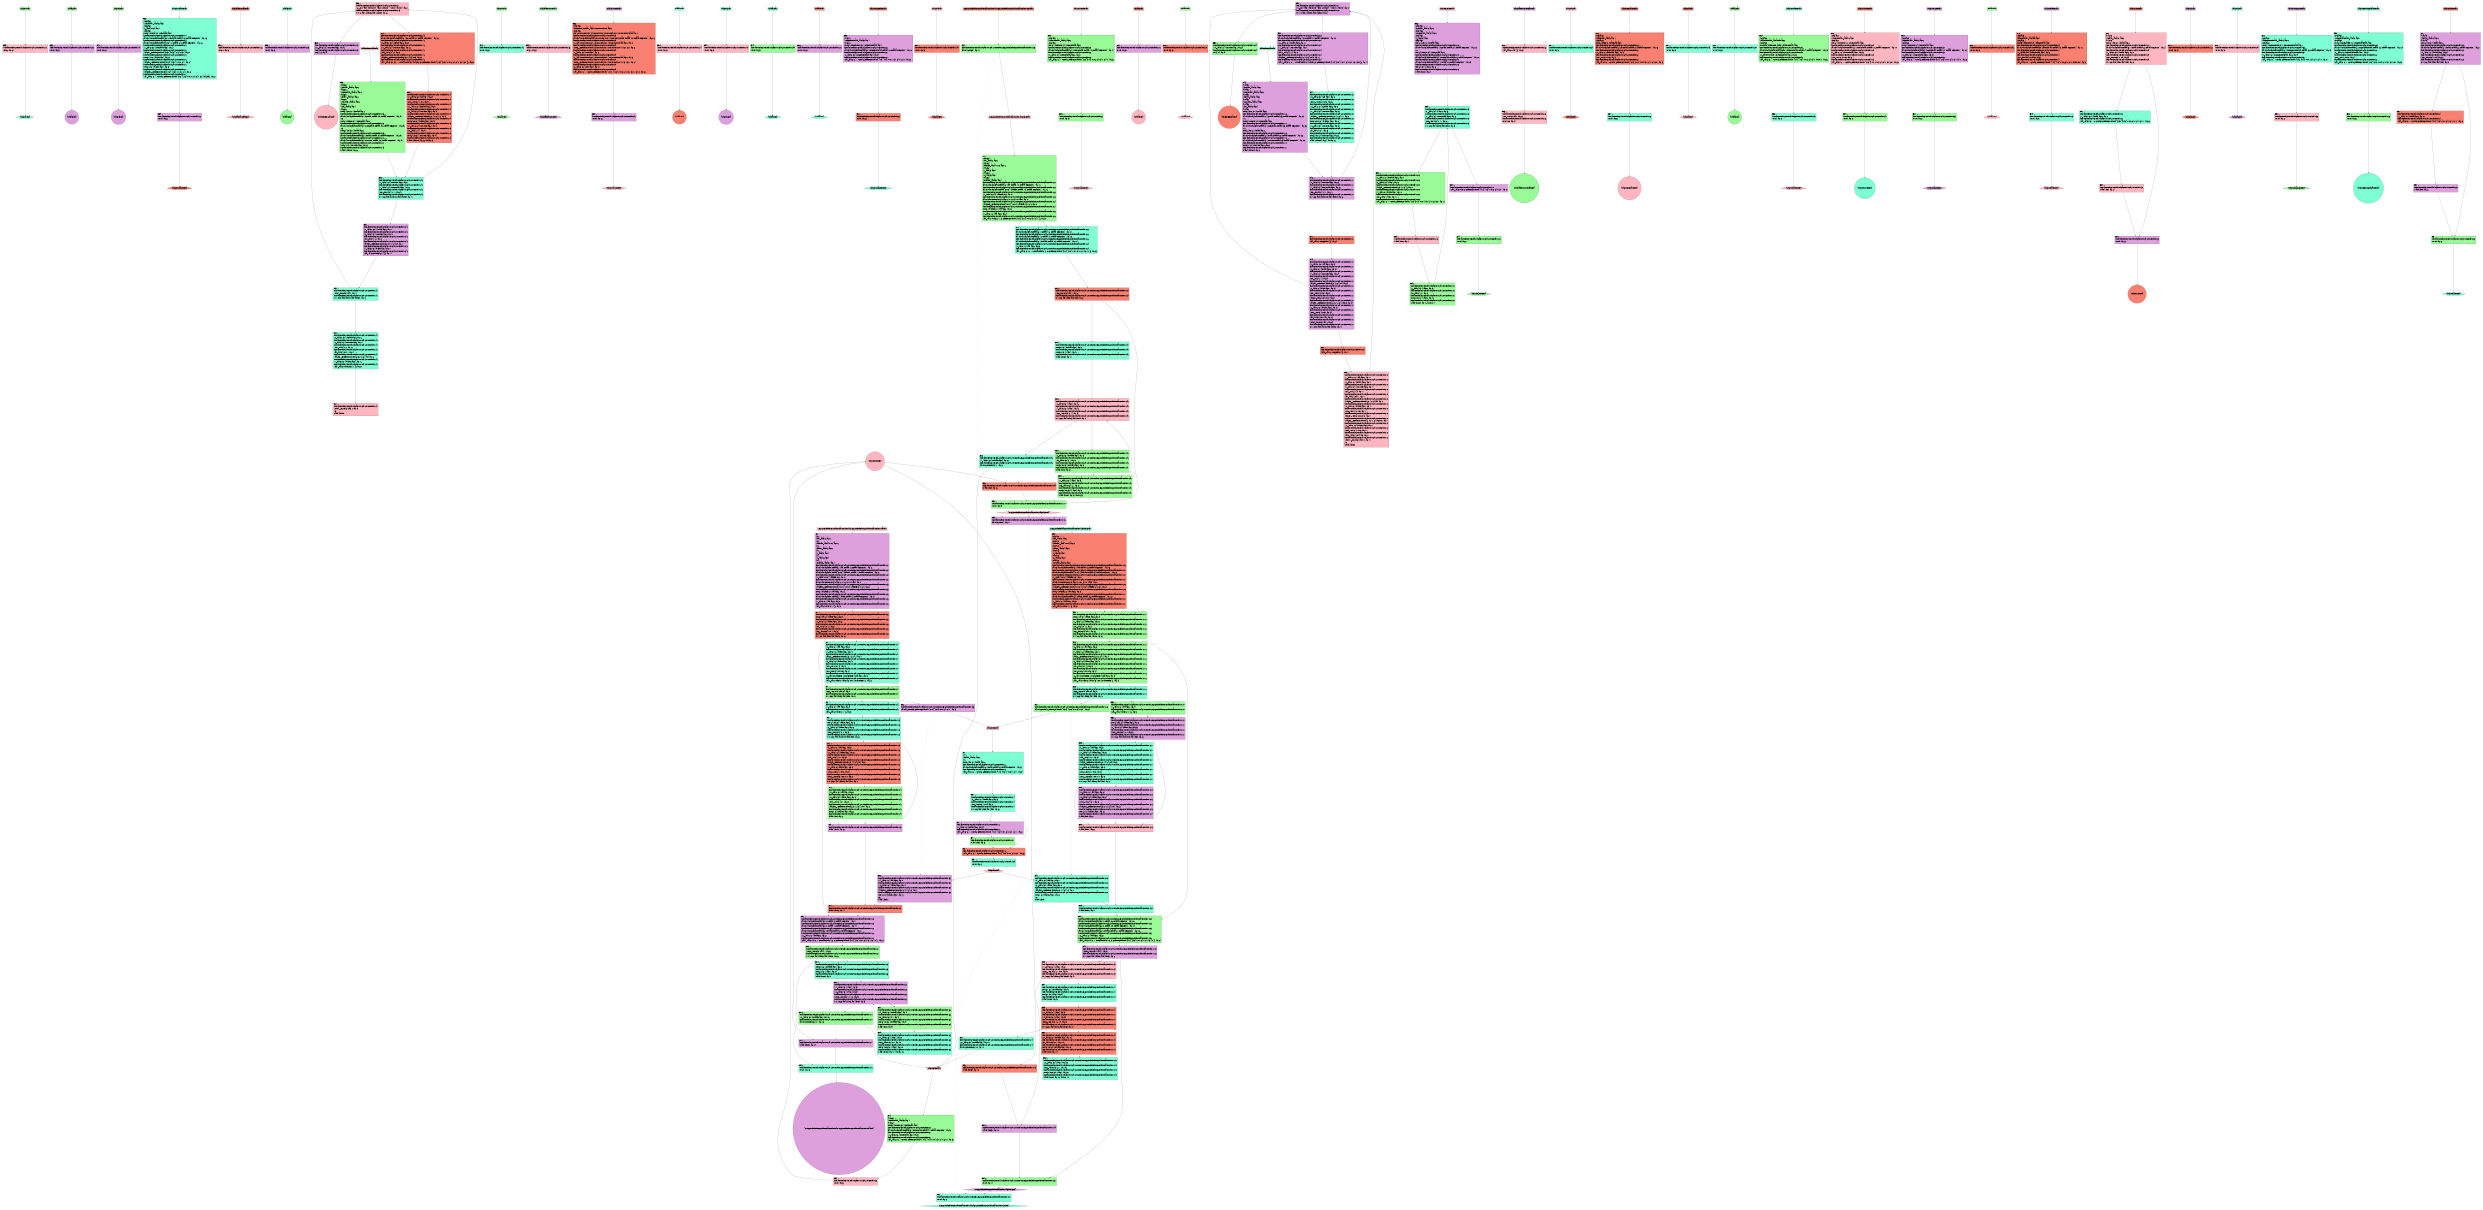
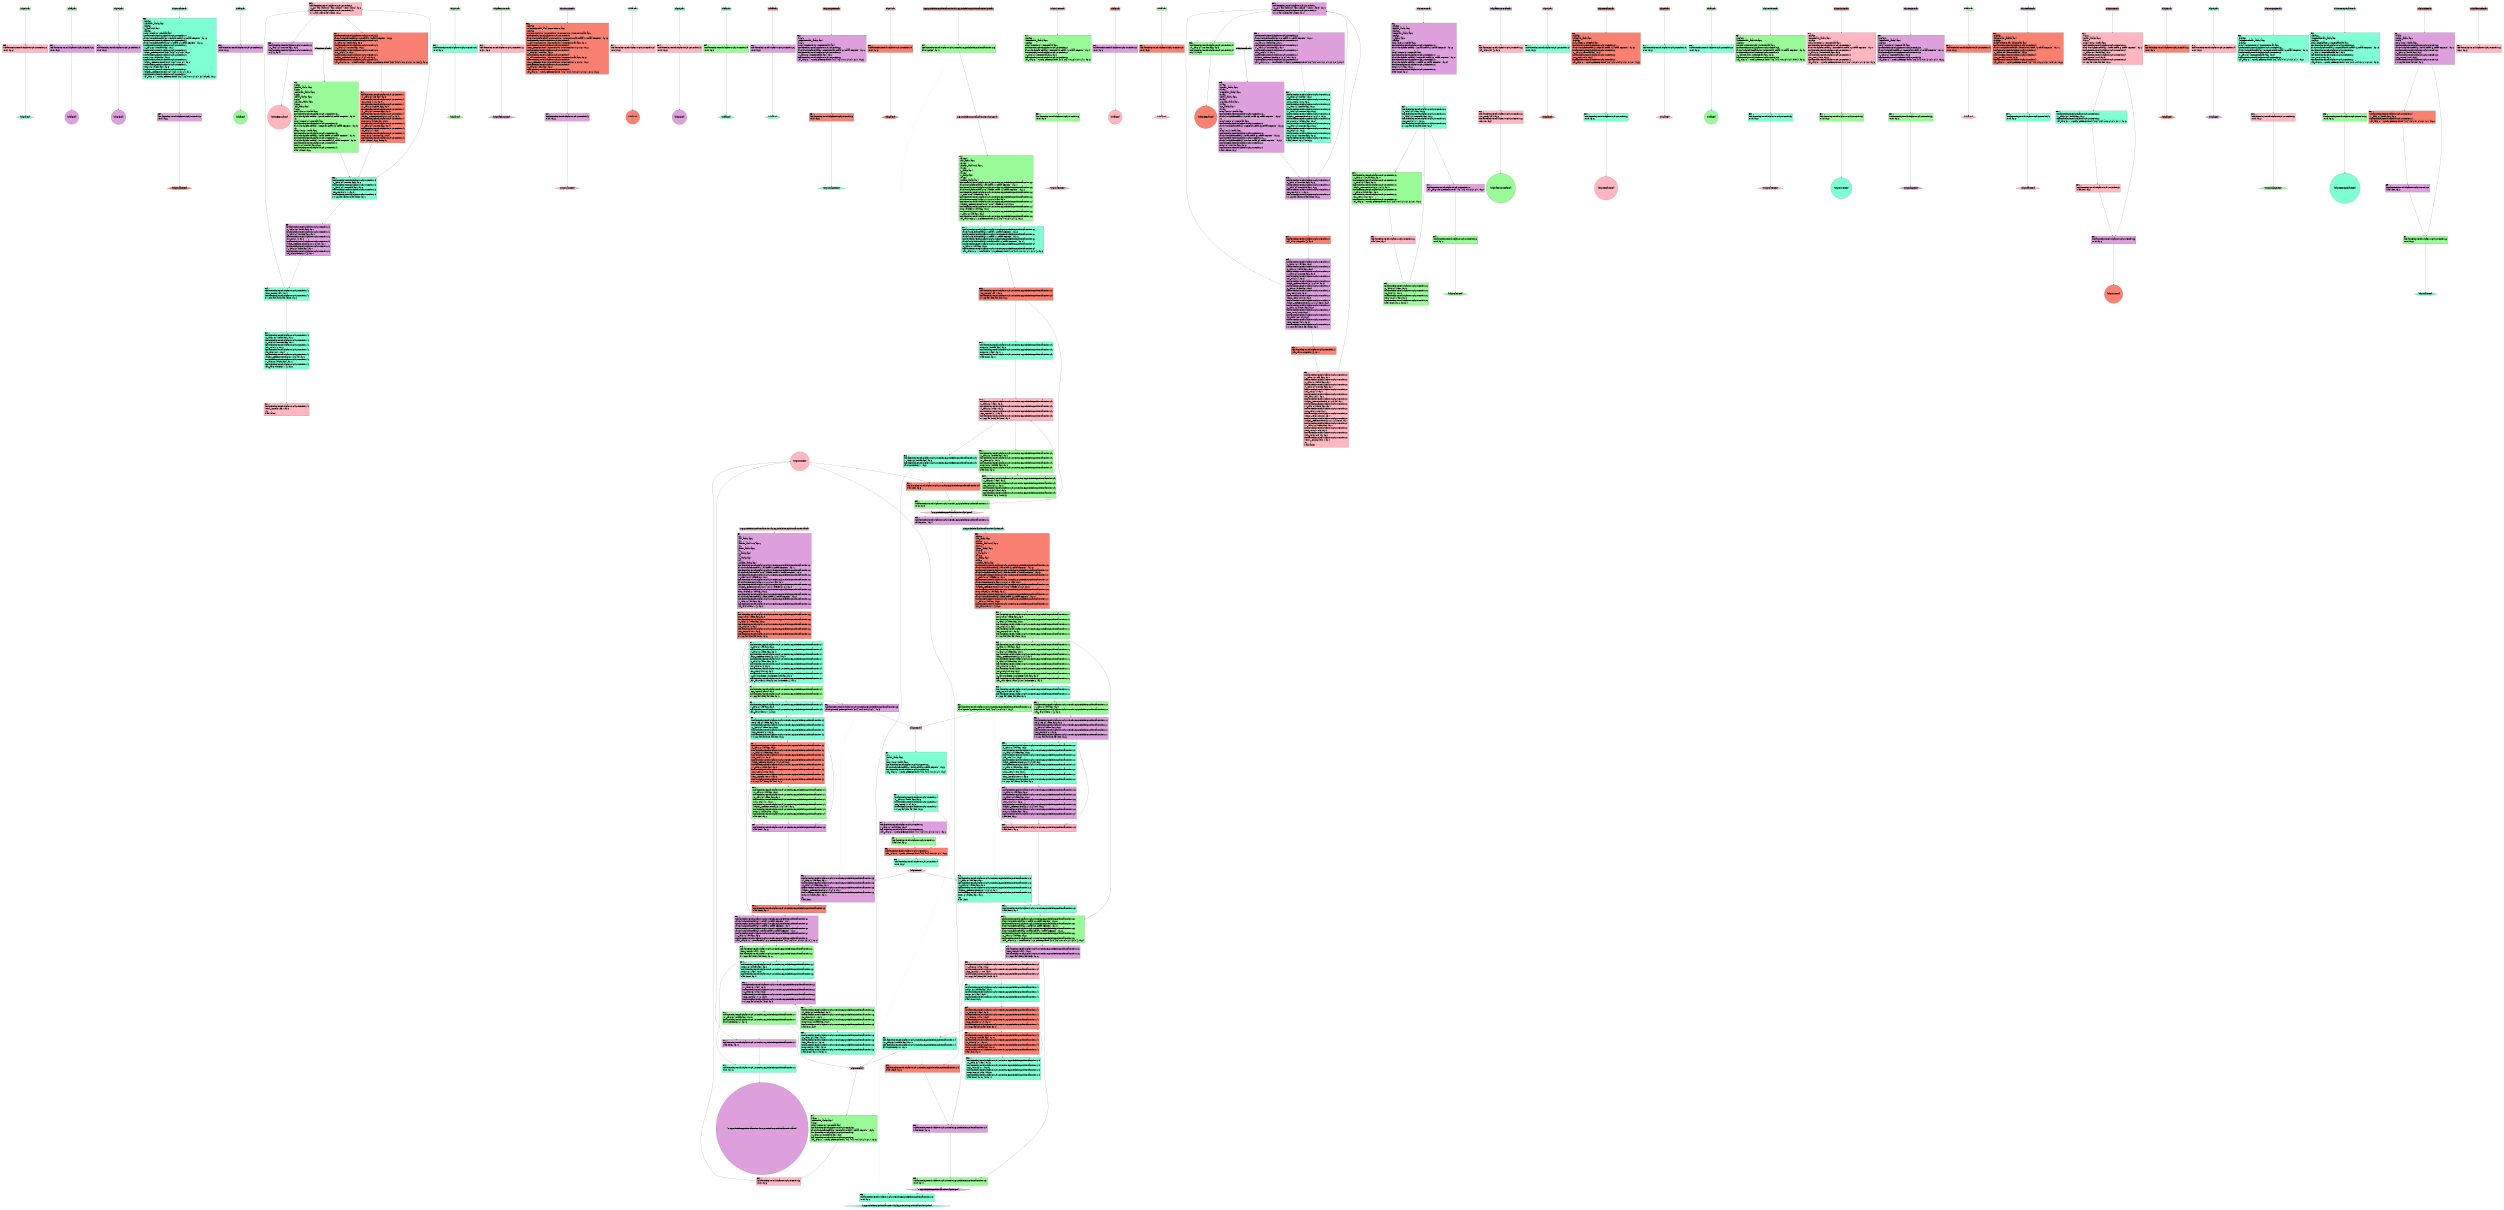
(8, 50) -> (8, 50)
(240, 117) -> none
